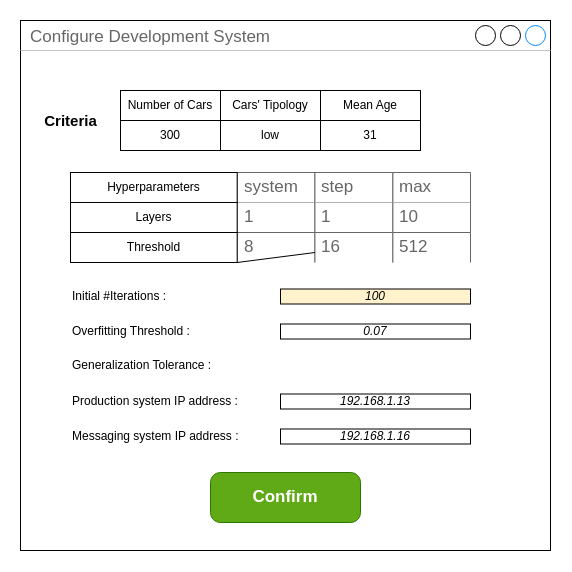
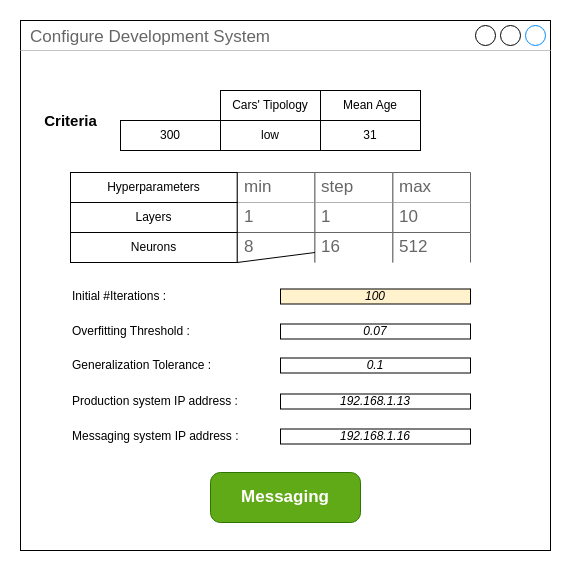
(171, 106) -> none
(273, 188) -> (257, 188)
(154, 248) -> (154, 248)
none -> (376, 366)
(286, 498) -> (286, 498)
